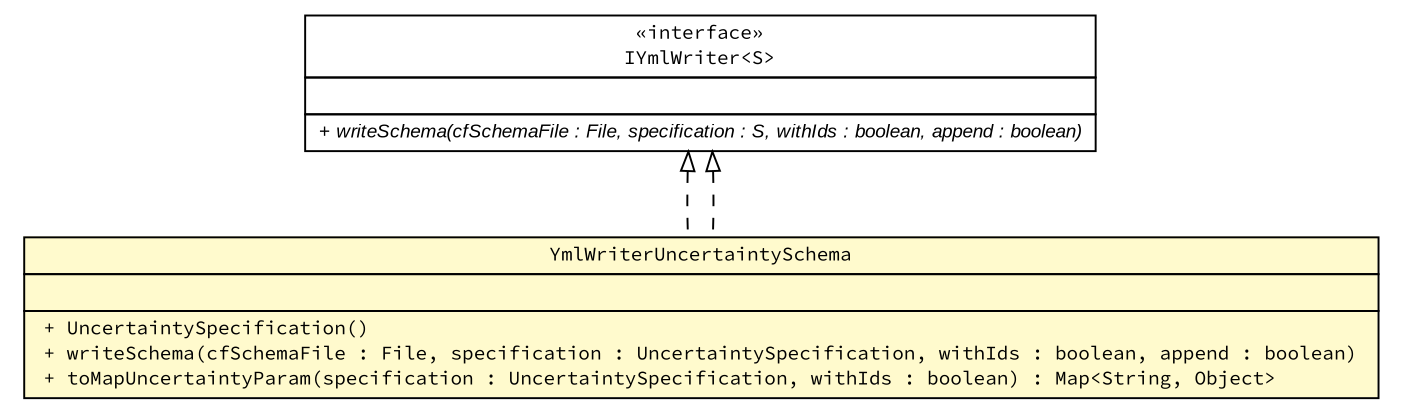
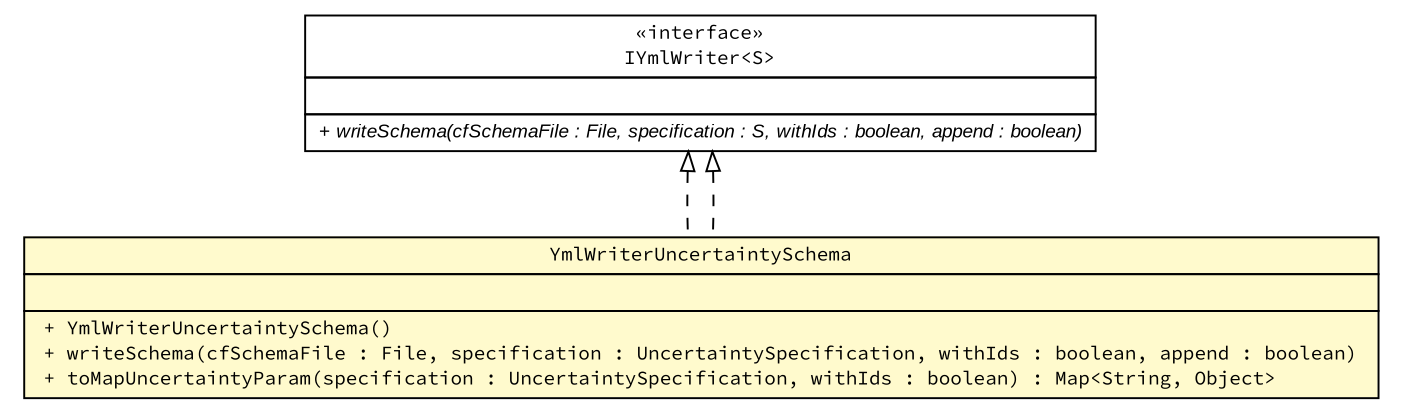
(207, 328) -> (219, 328)
